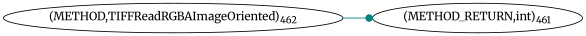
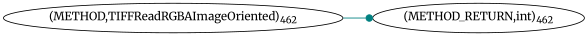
(544, 17) -> (545, 17)
